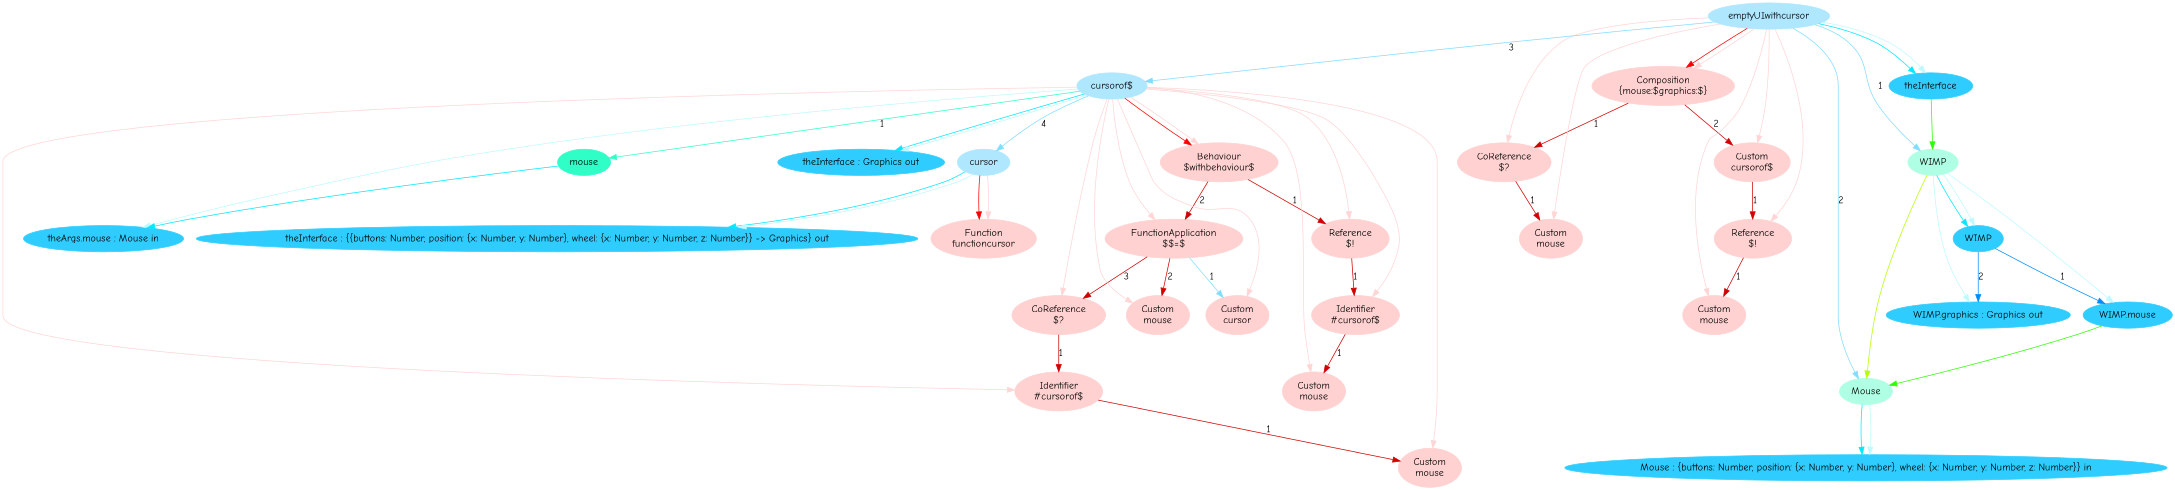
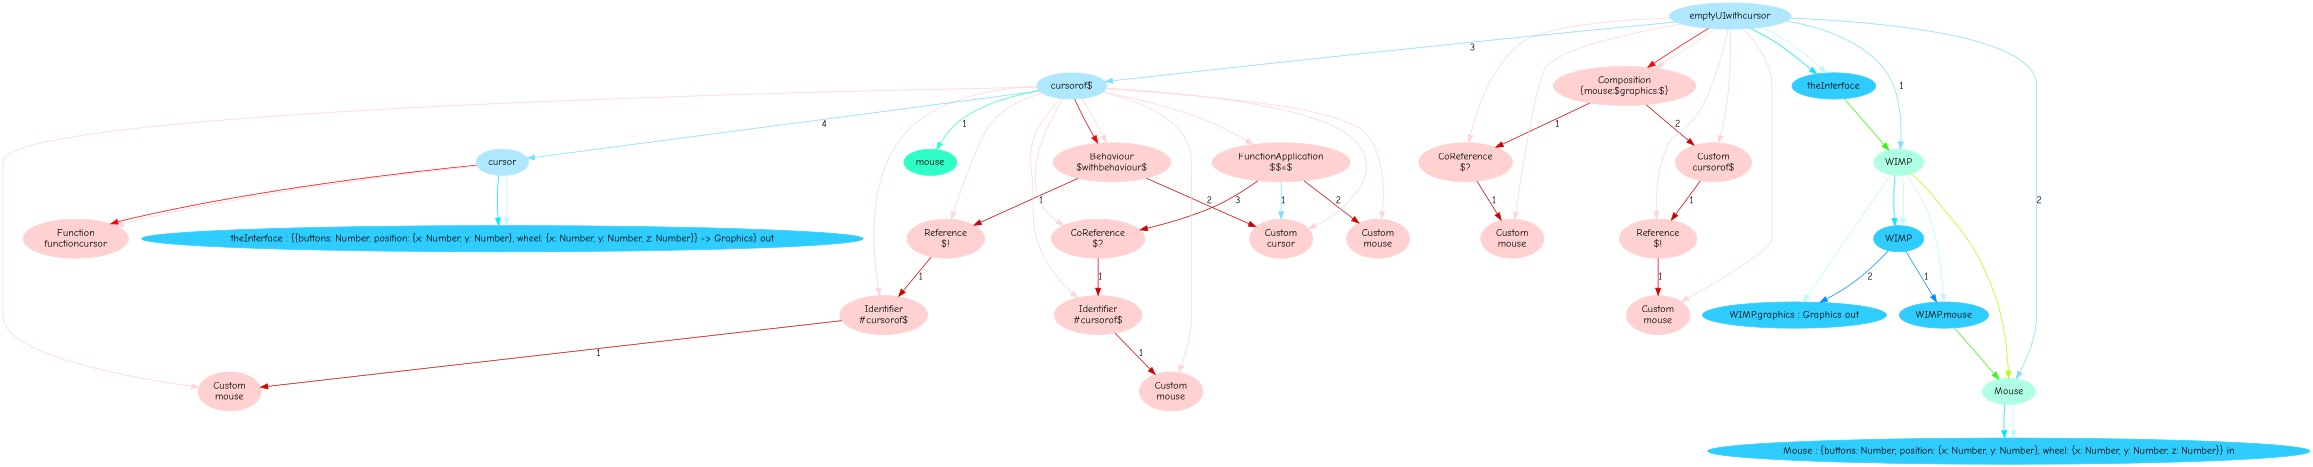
(861, 162) -> none
(1199, 197) -> (1198, 201)
(104, 239) -> none
